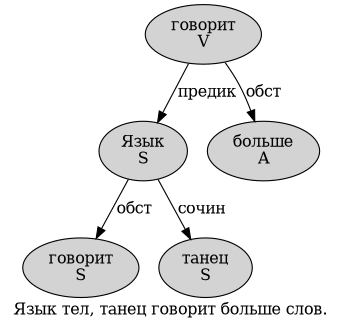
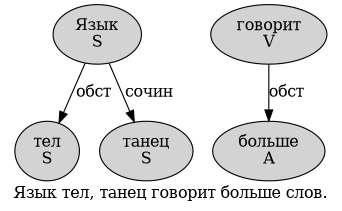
(176, 88) -> none
(81, 268) -> (47, 151)
